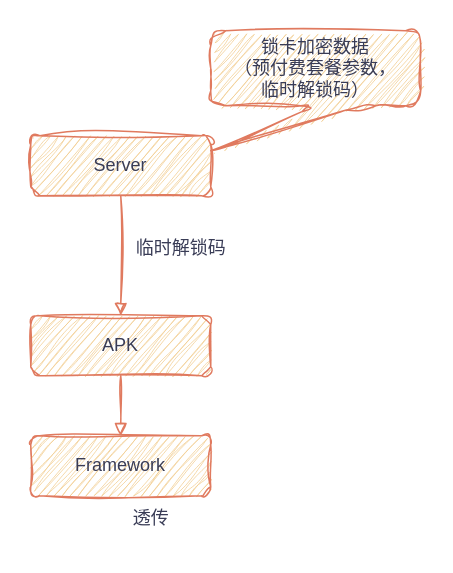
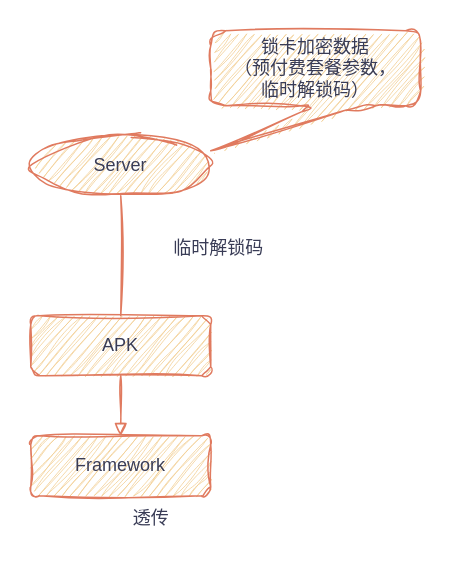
(121, 166) -> (121, 166)
(181, 248) -> (218, 248)
(121, 295) -> (121, 300)
